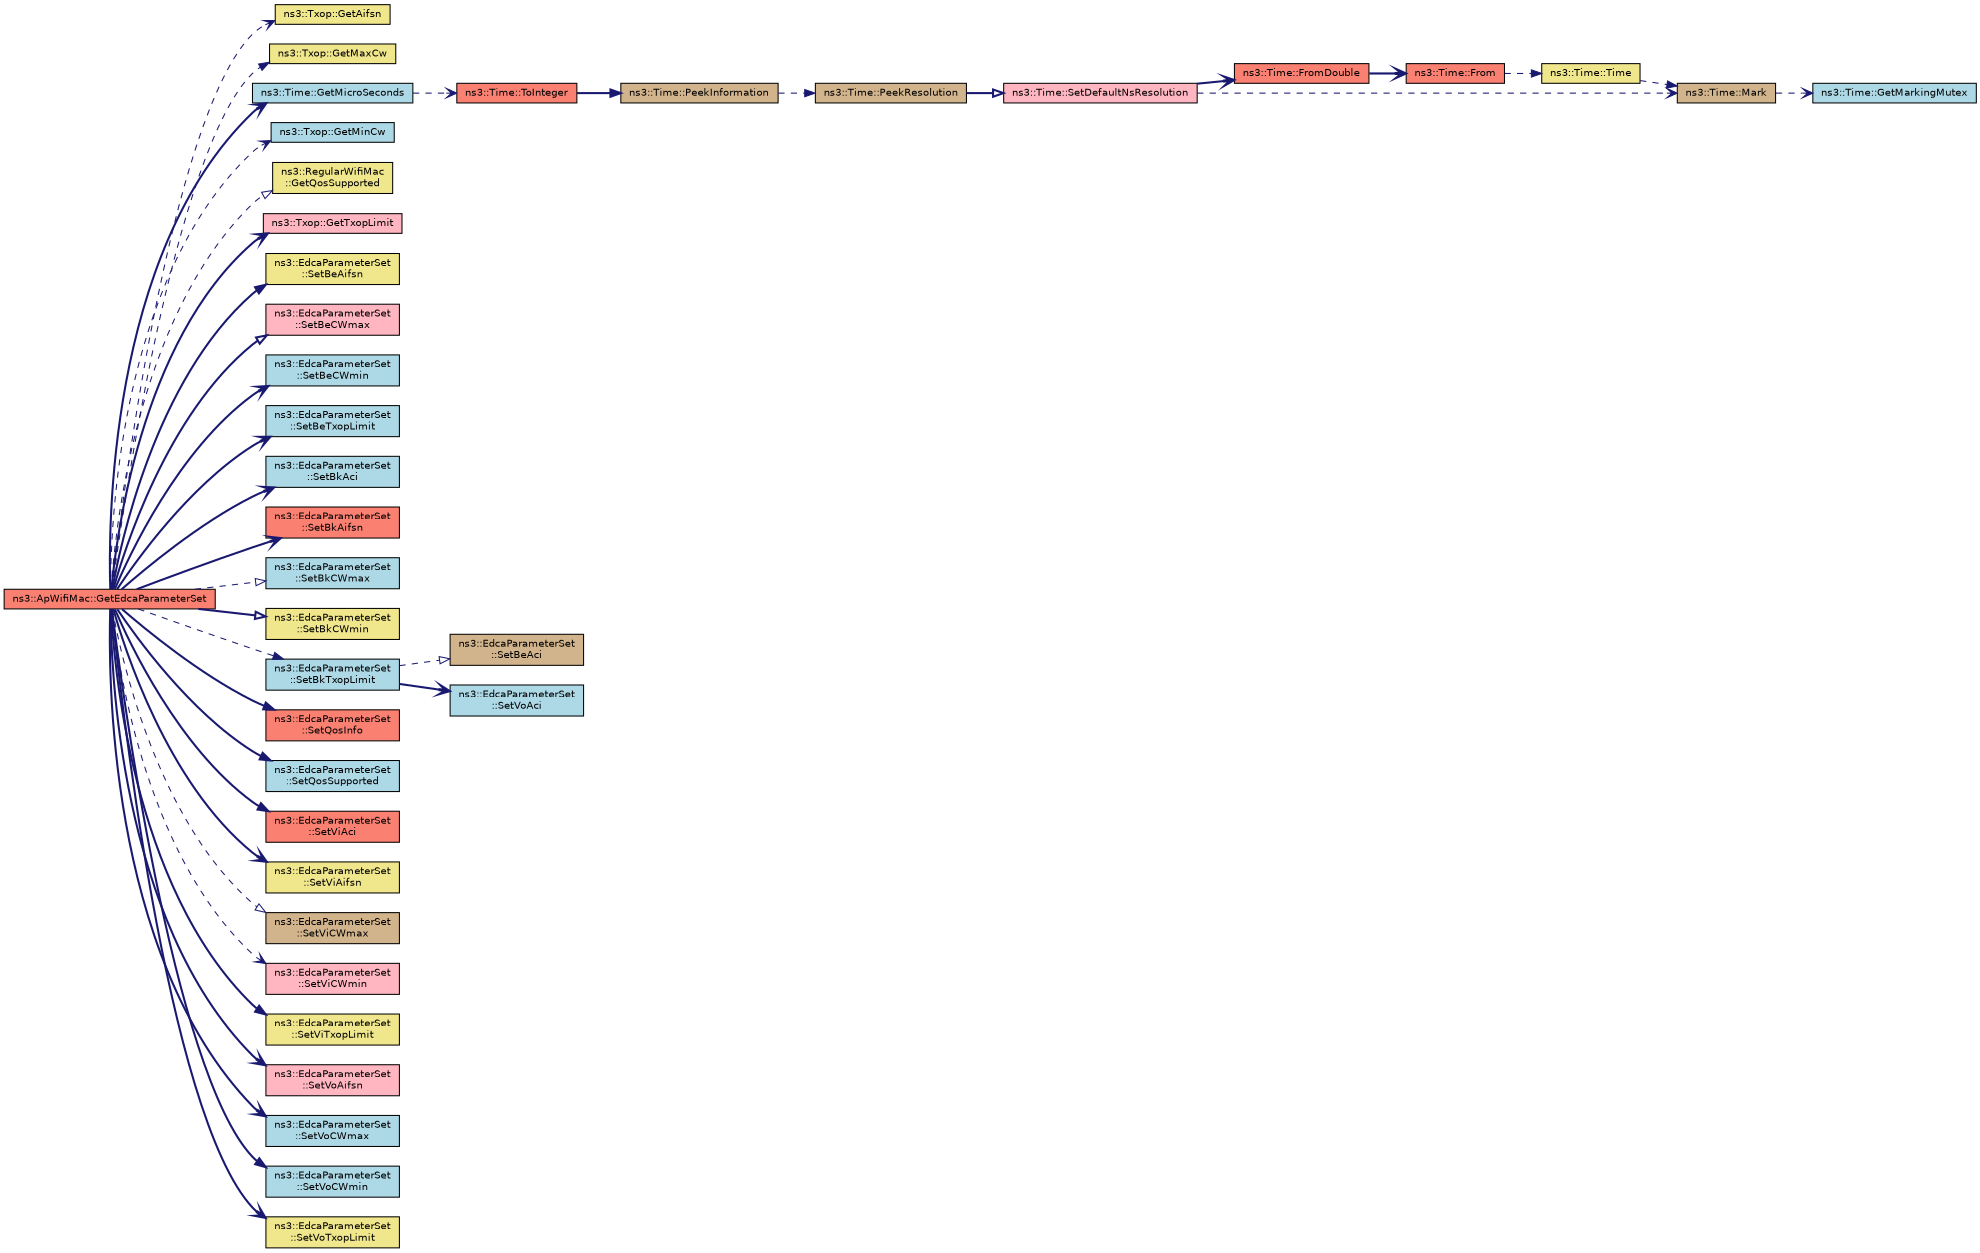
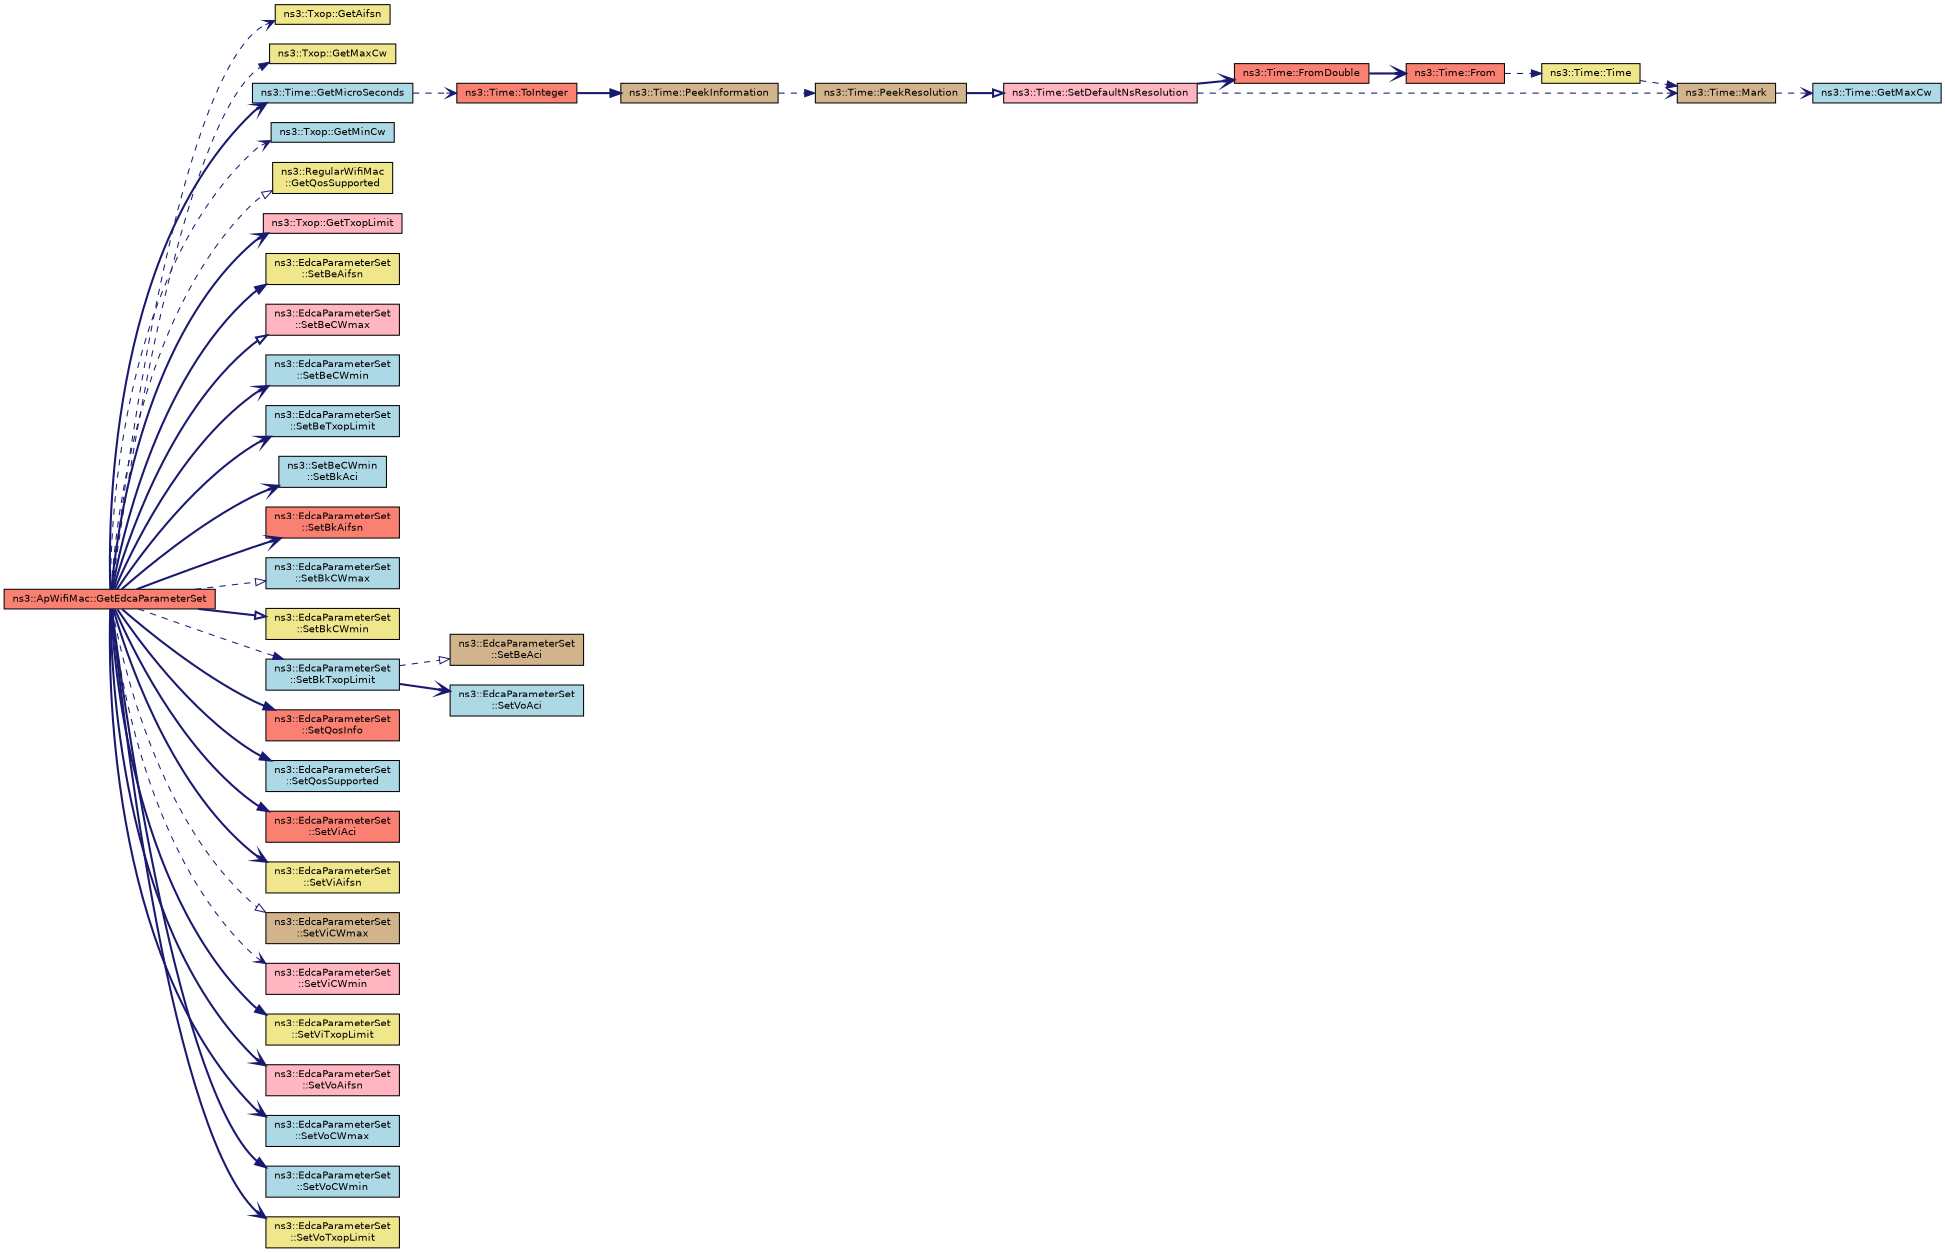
(1895, 93) -> (1877, 93)
(333, 472) -> (333, 472)
